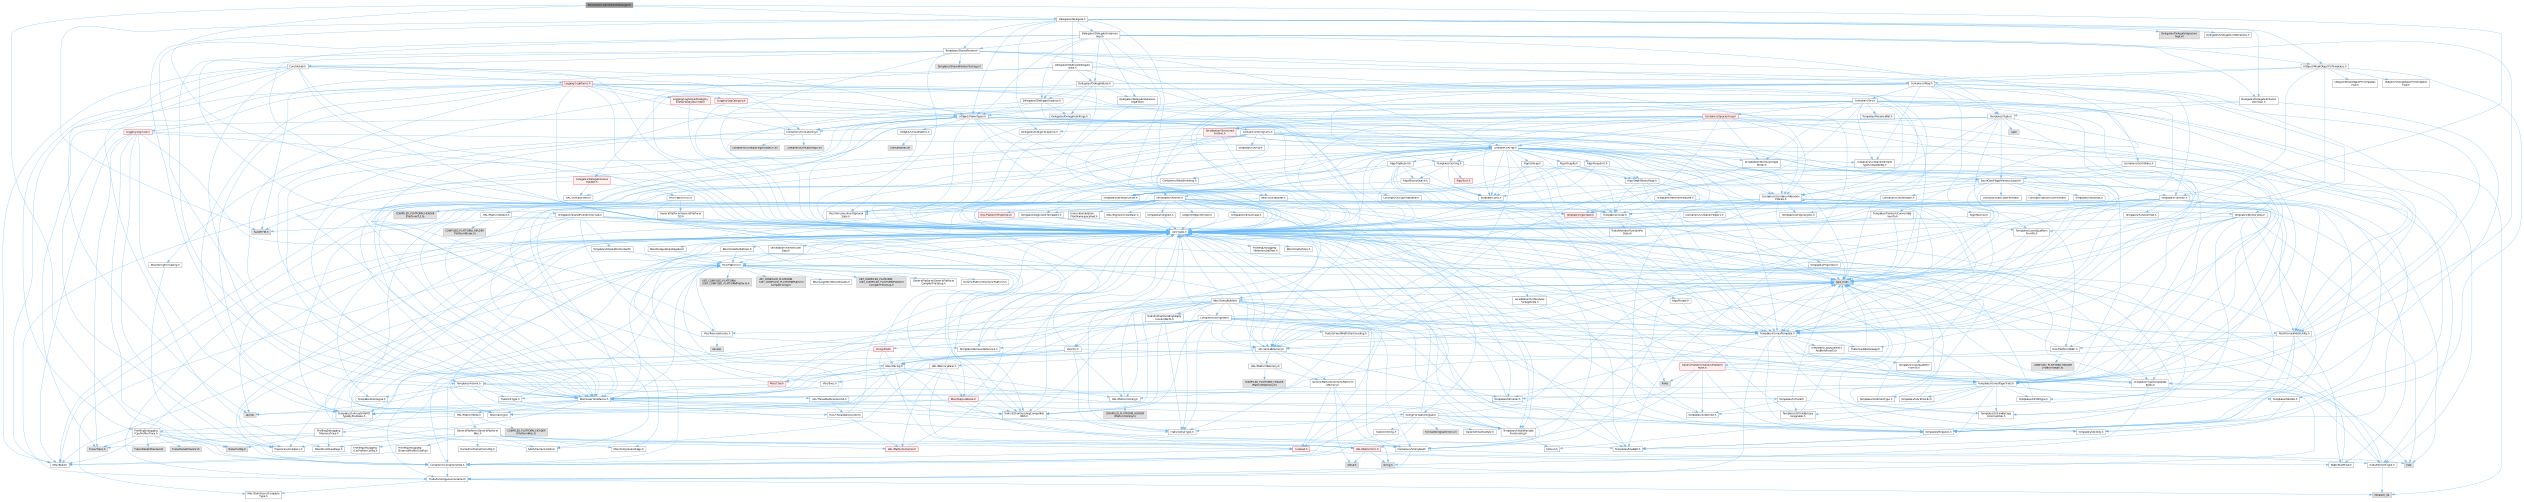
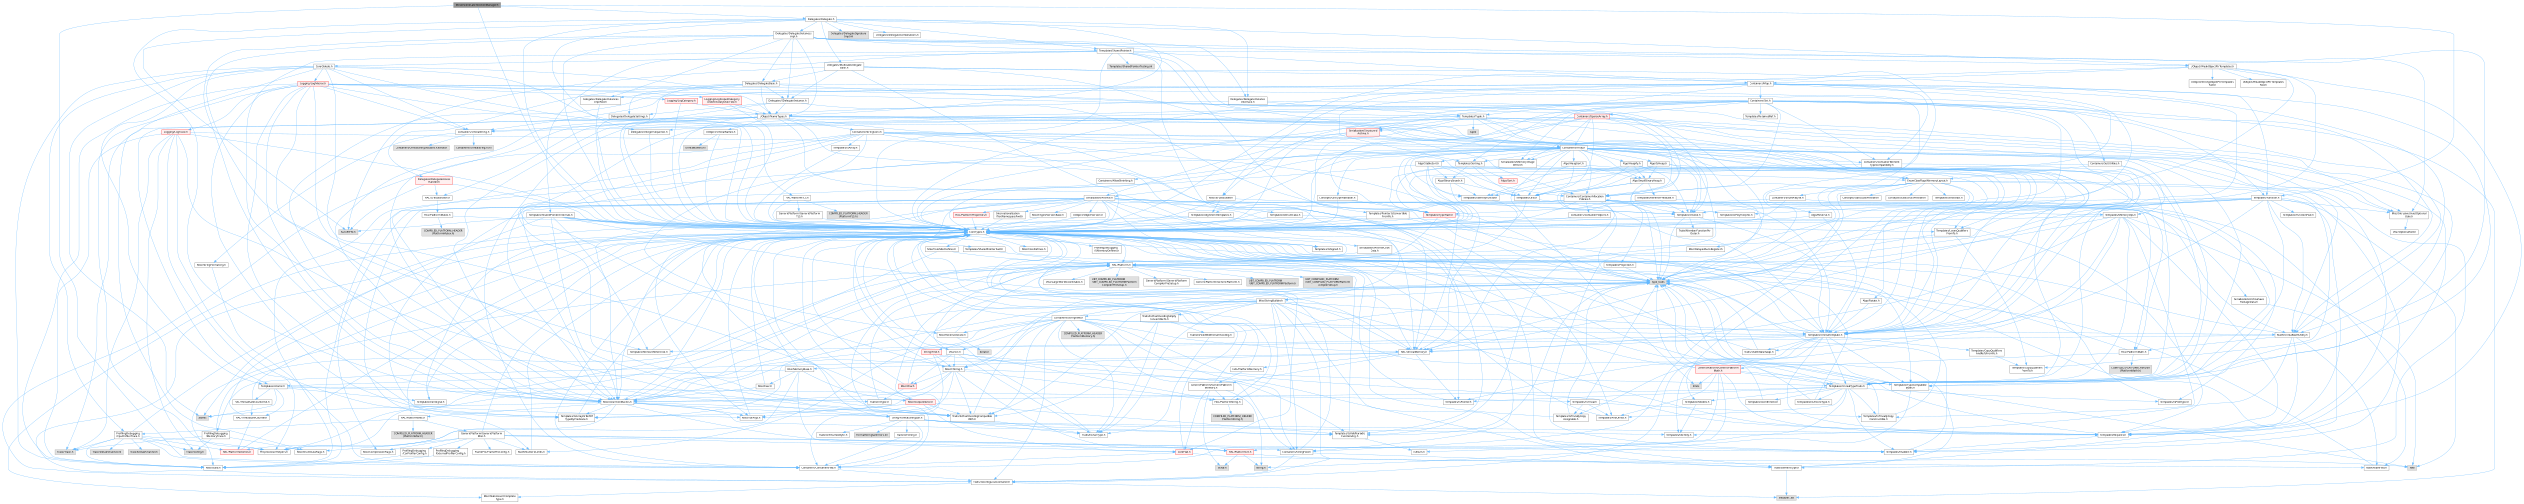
(755, 148) -> (421, 148)
(1169, 223) -> (1151, 238)
none -> (2404, 232)
(2006, 265) -> (2324, 223)
(1416, 362) -> none
(1265, 373) -> (1074, 325)
(690, 406) -> none
